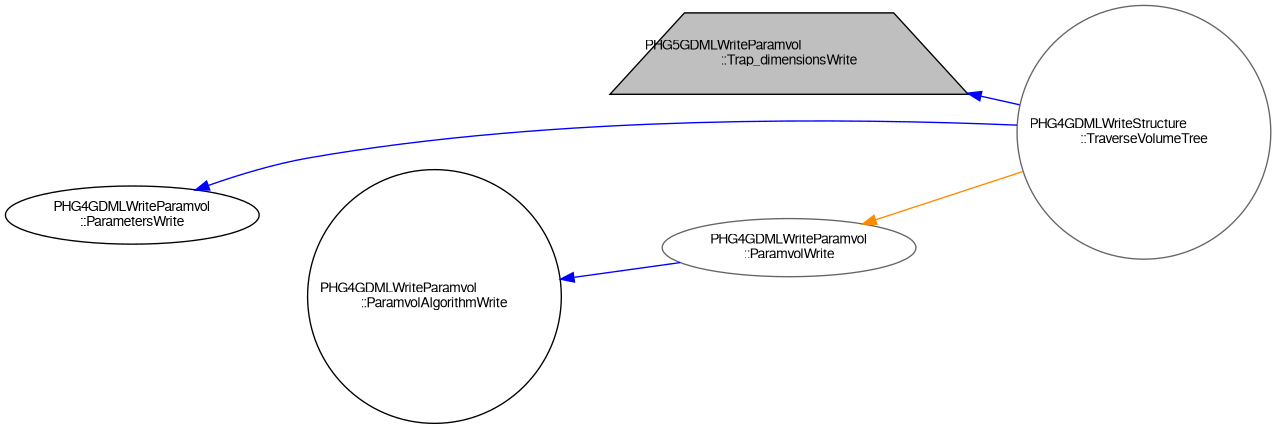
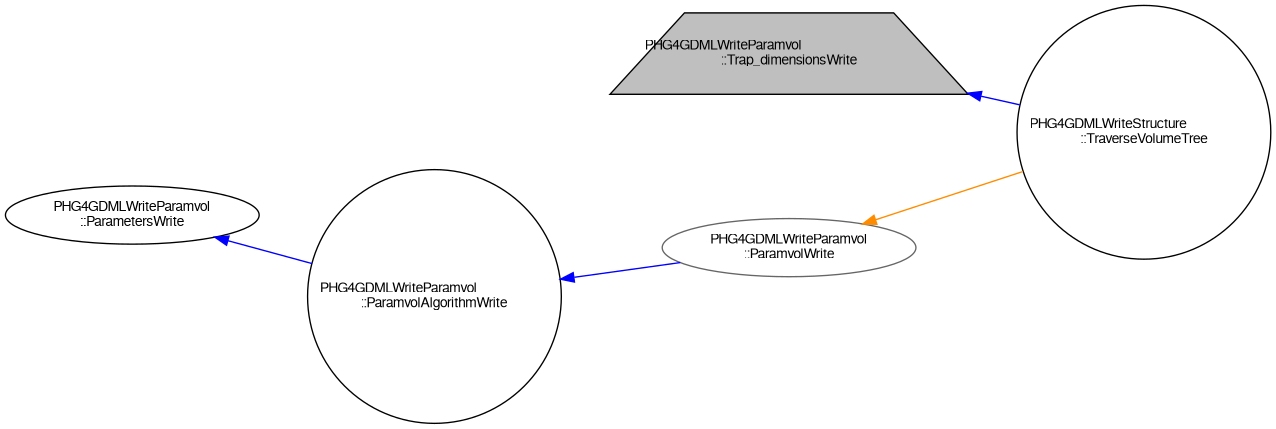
(789, 54) -> (789, 54)
(610, 126) -> (270, 252)
(1144, 132) -> (1144, 132)
